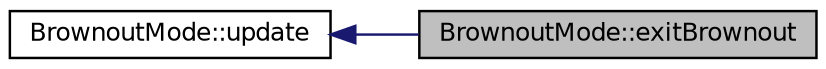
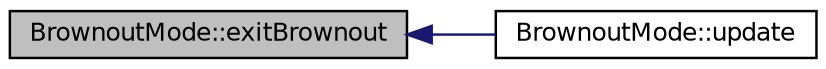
(387, 35) -> (464, 35)
